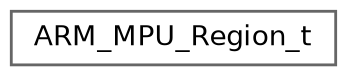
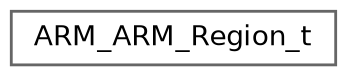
(173, 38) -> (173, 38)
